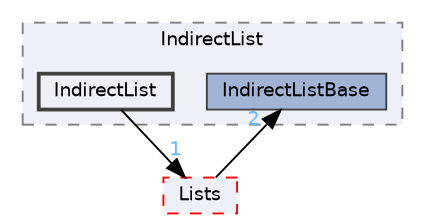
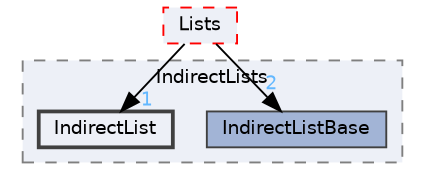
(212, 41) -> (212, 78)
(146, 137) -> (158, 72)
